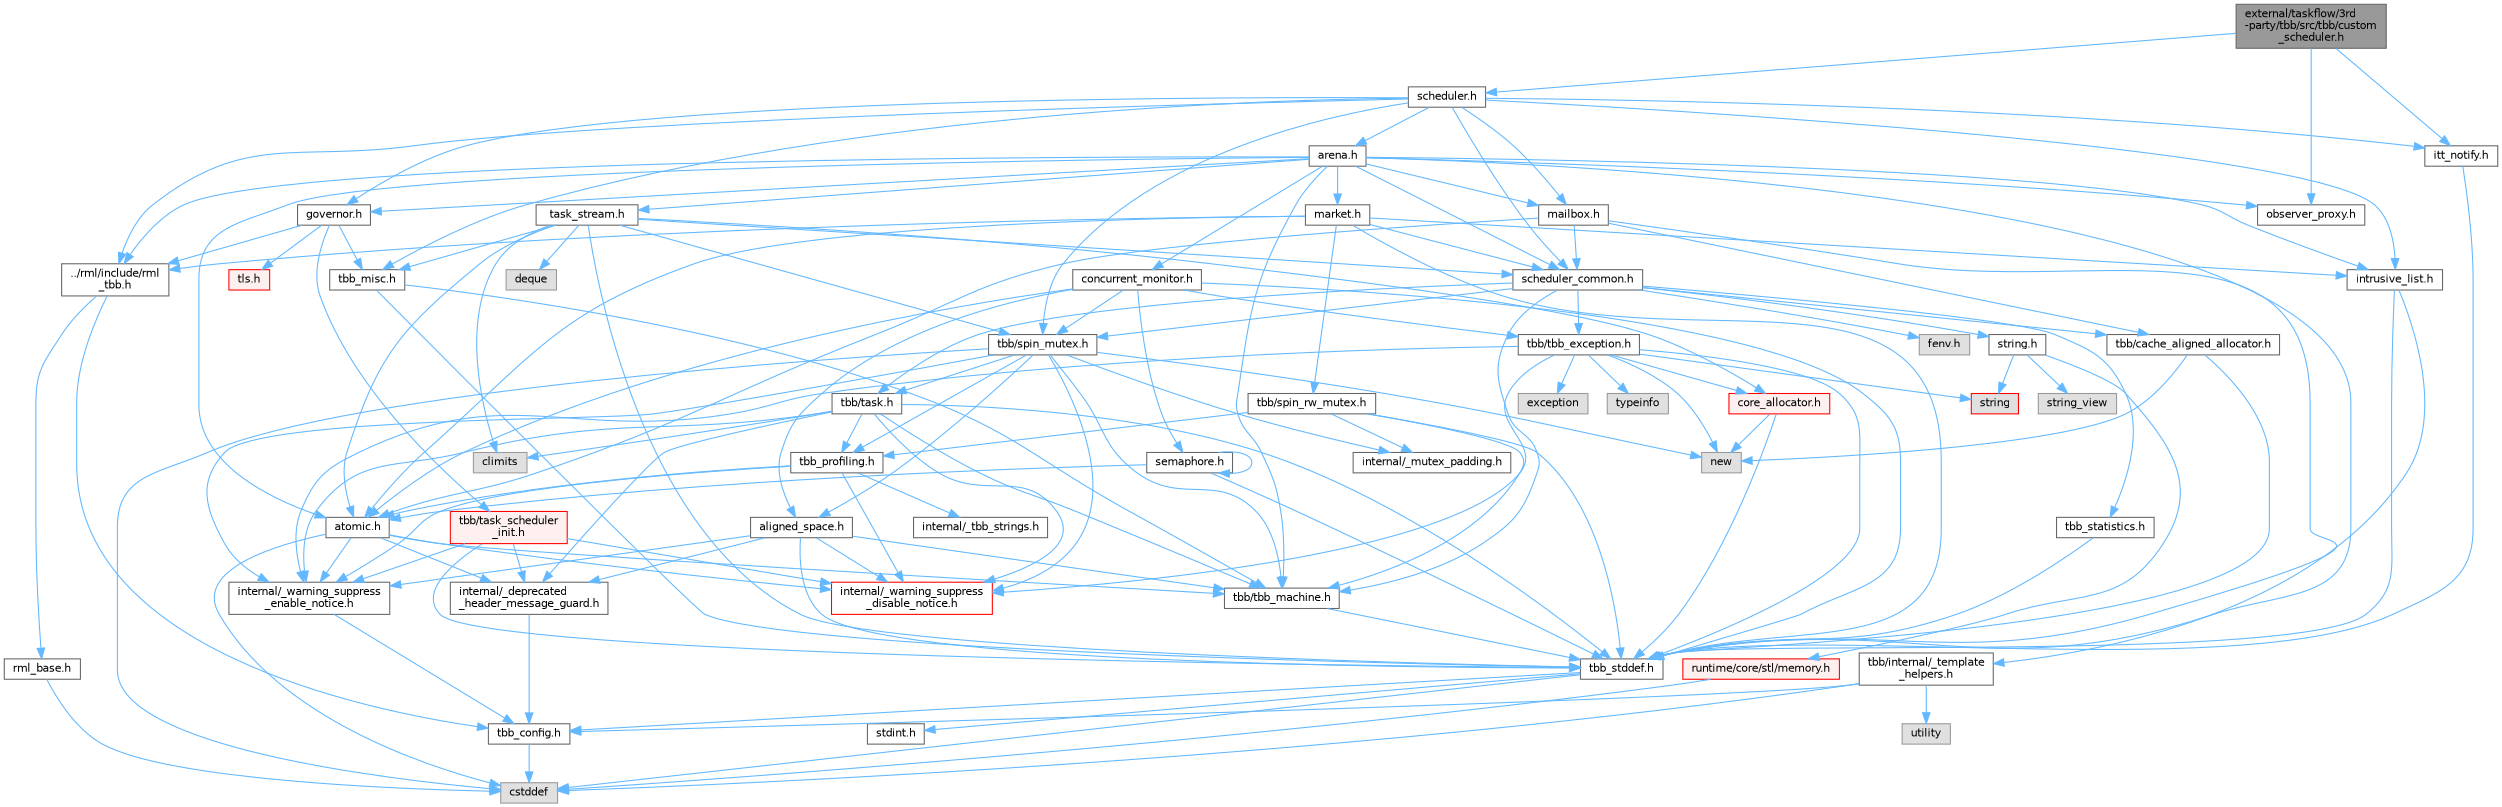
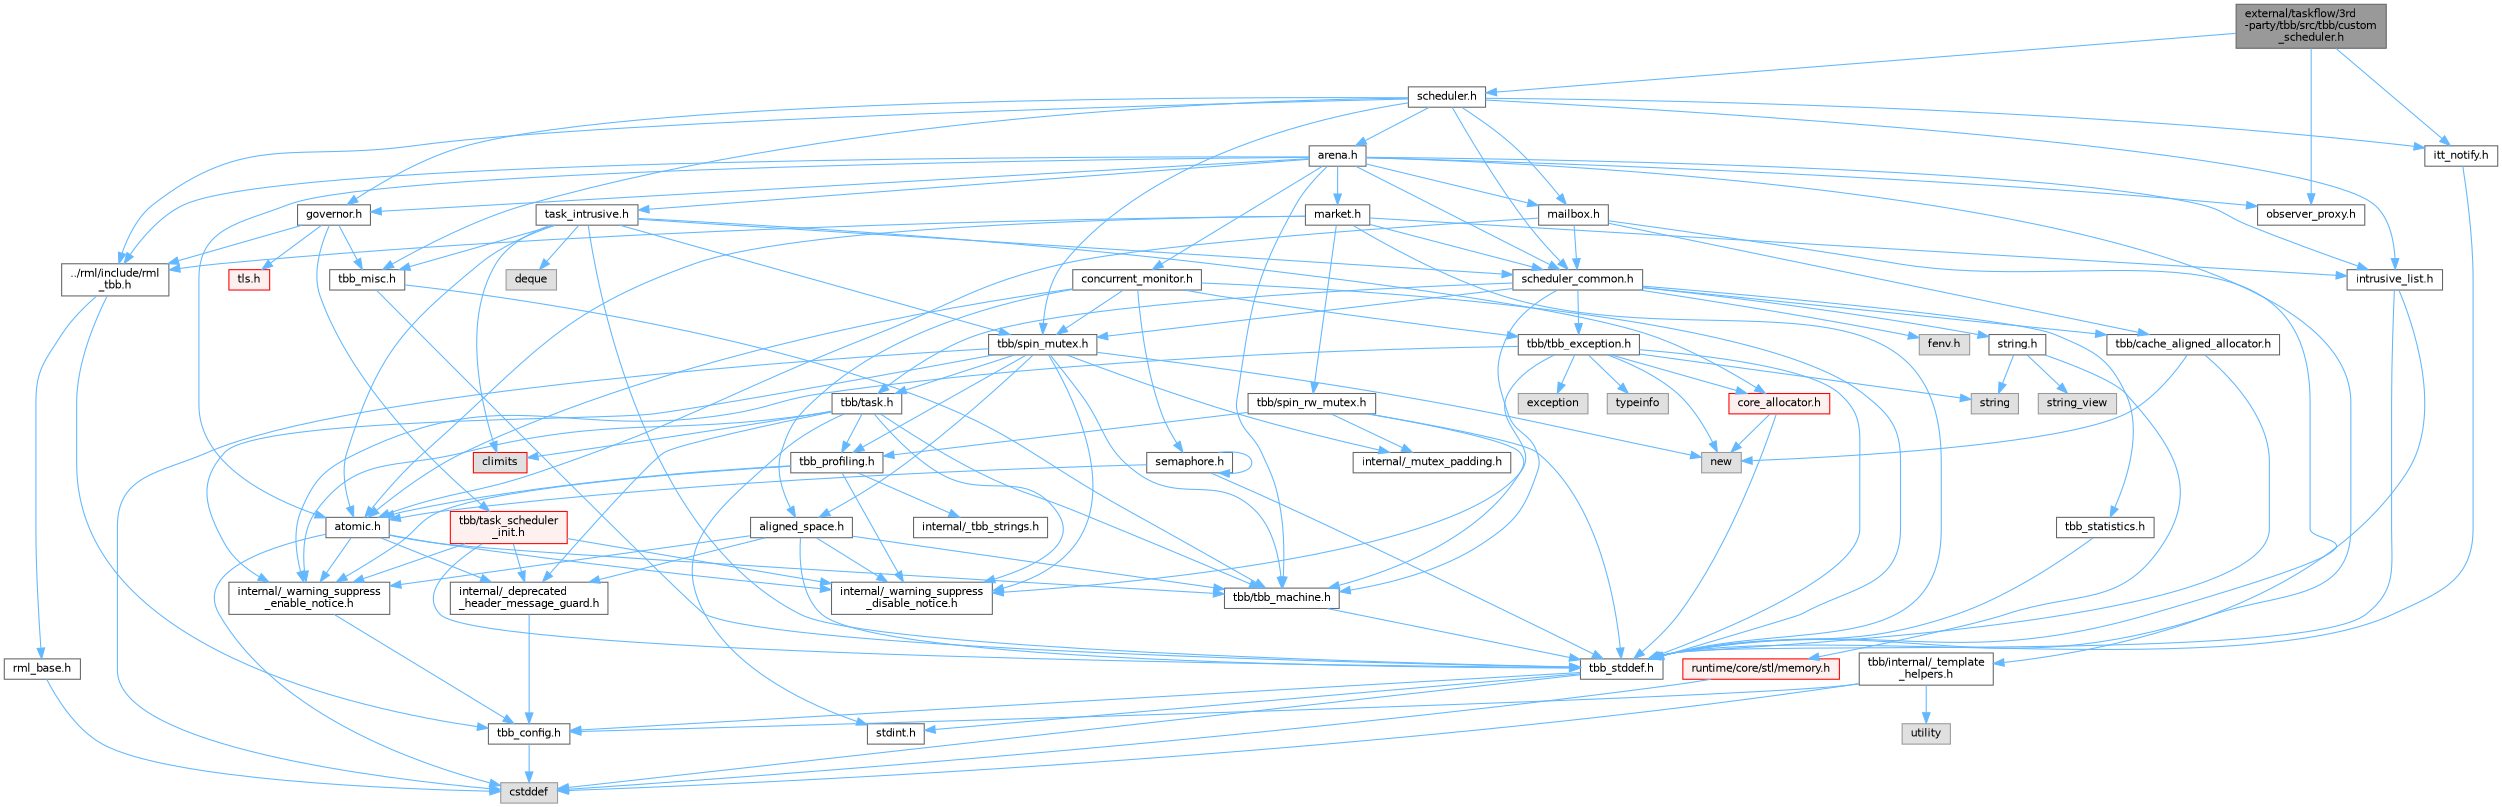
(587, 215) -> (587, 215)
(1995, 404) -> (1995, 404)
(1277, 458) -> (694, 587)
(500, 463) -> (500, 463)
(912, 598) -> (912, 598)
